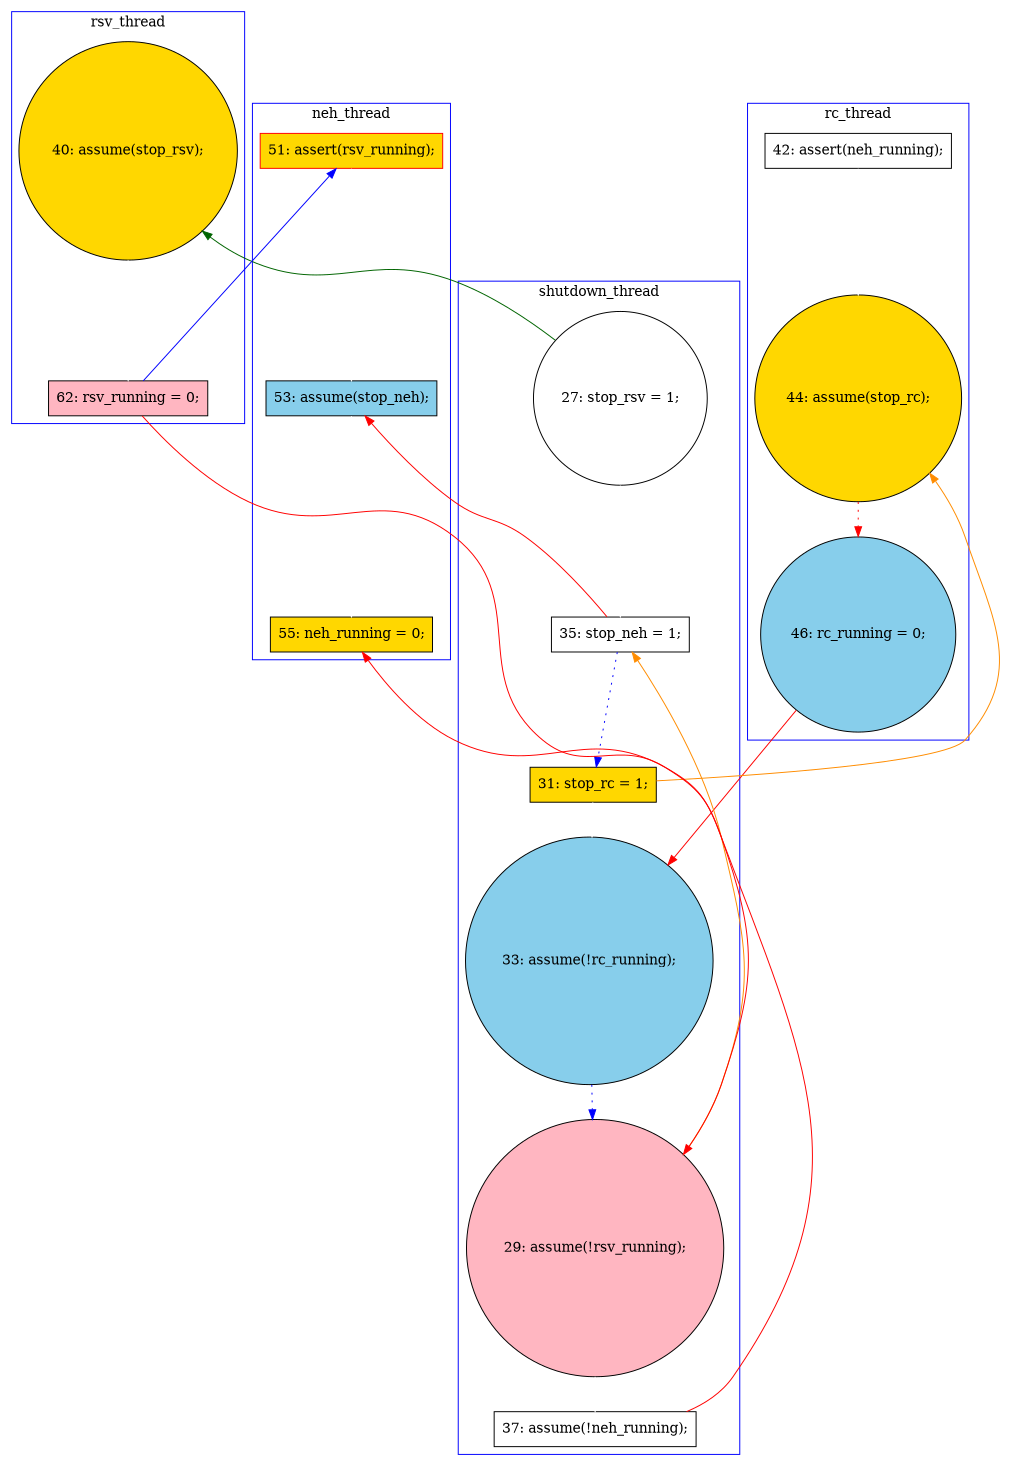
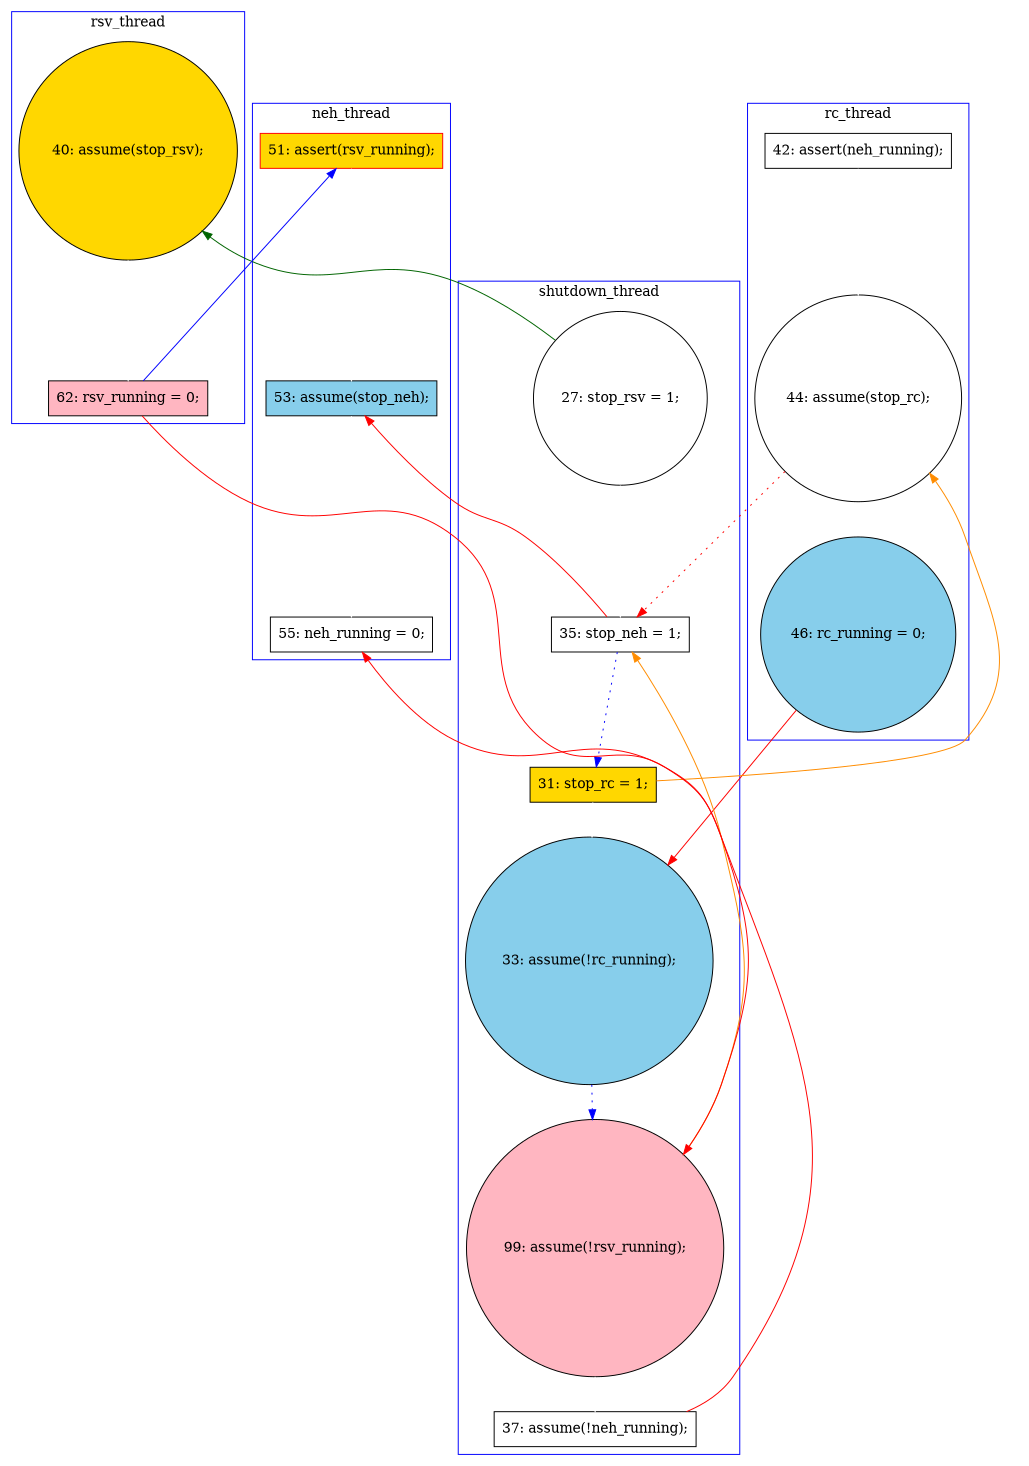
(858, 398) -> (858, 398)
(858, 514) -> (715, 541)
(351, 635) -> (351, 635)
(595, 1248) -> (595, 1248)
